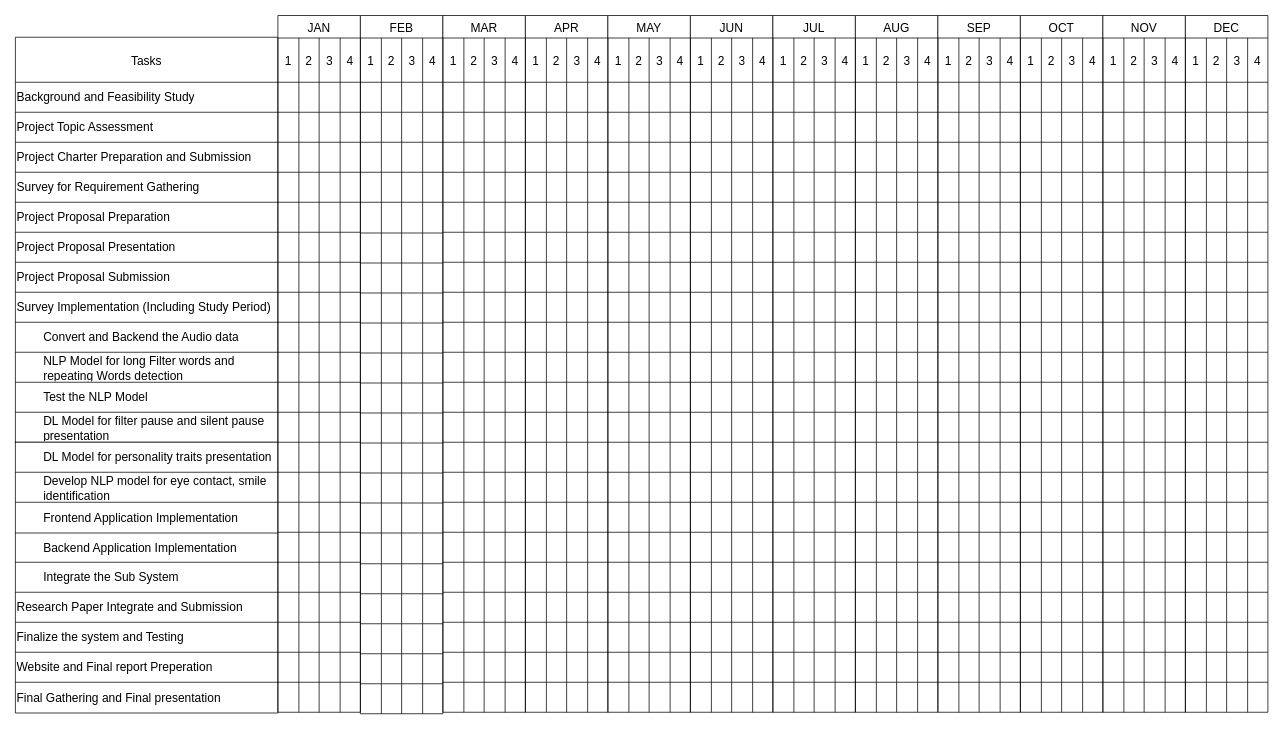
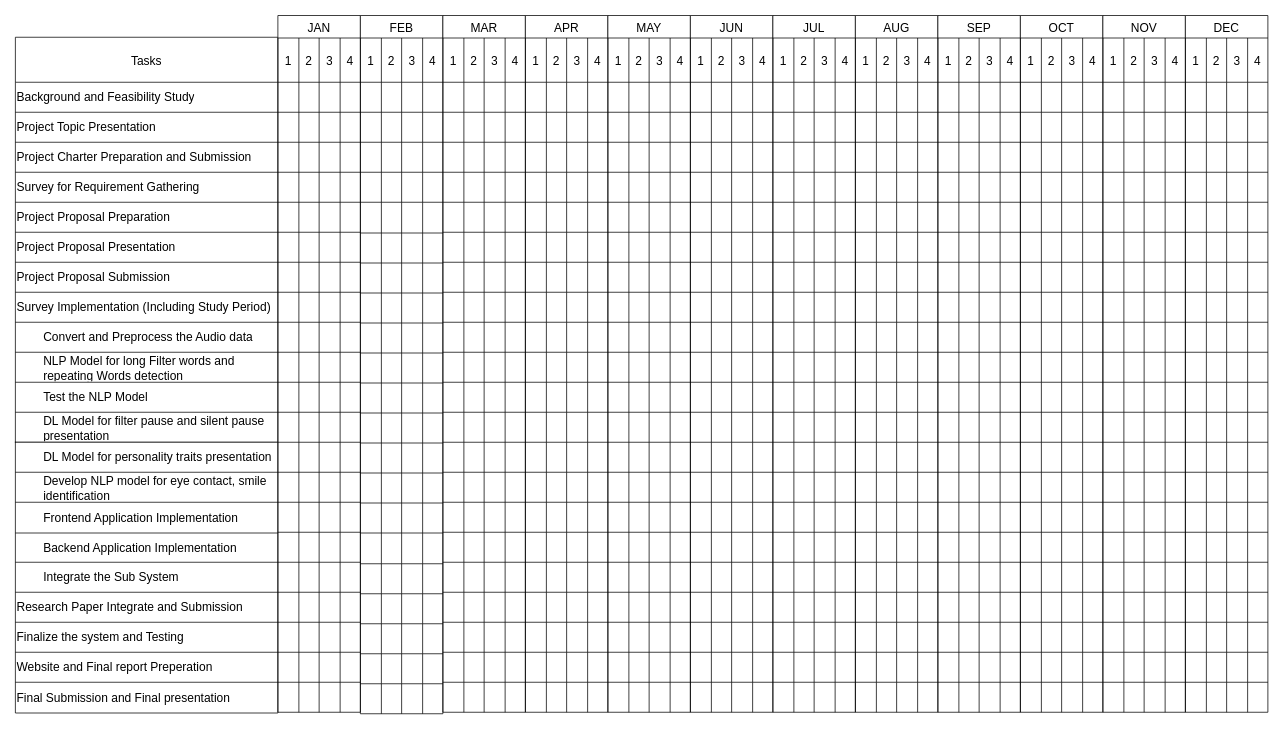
(93, 127) -> (98, 127)
(122, 337) -> (132, 337)
(129, 698) -> (131, 698)
